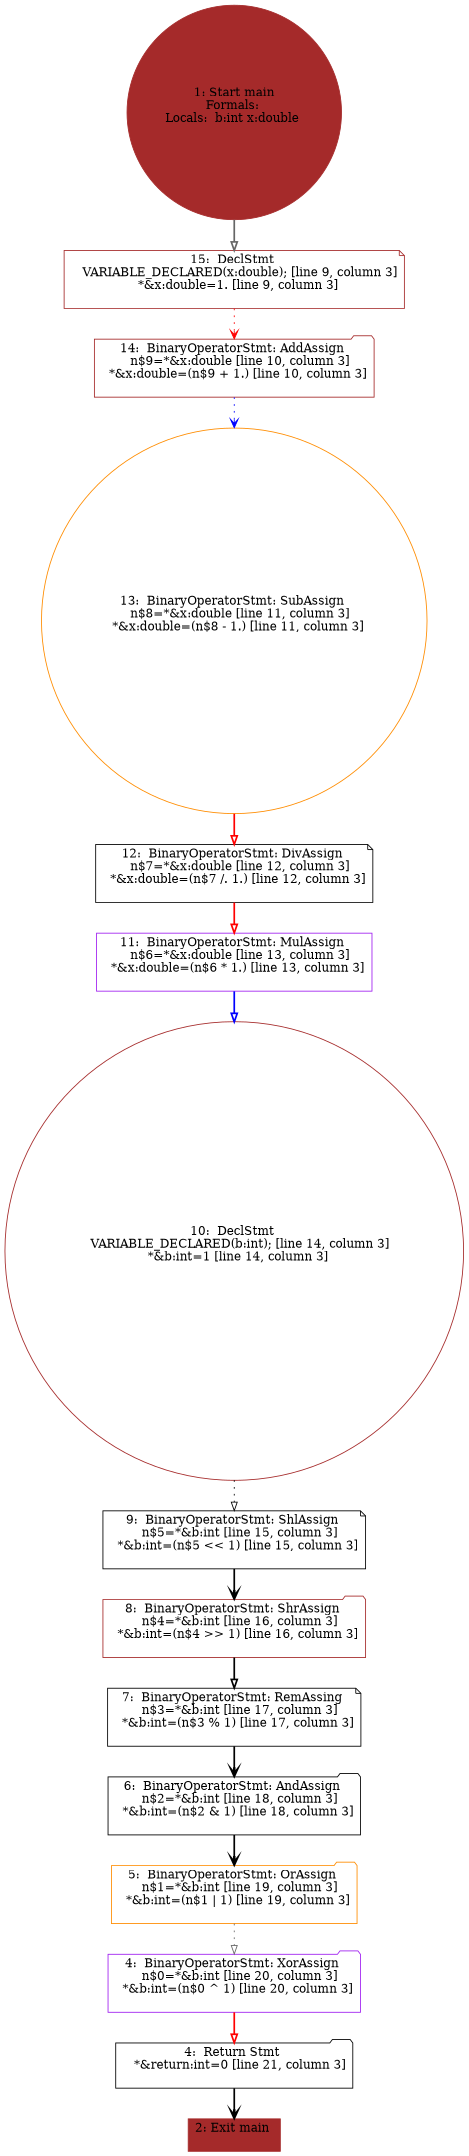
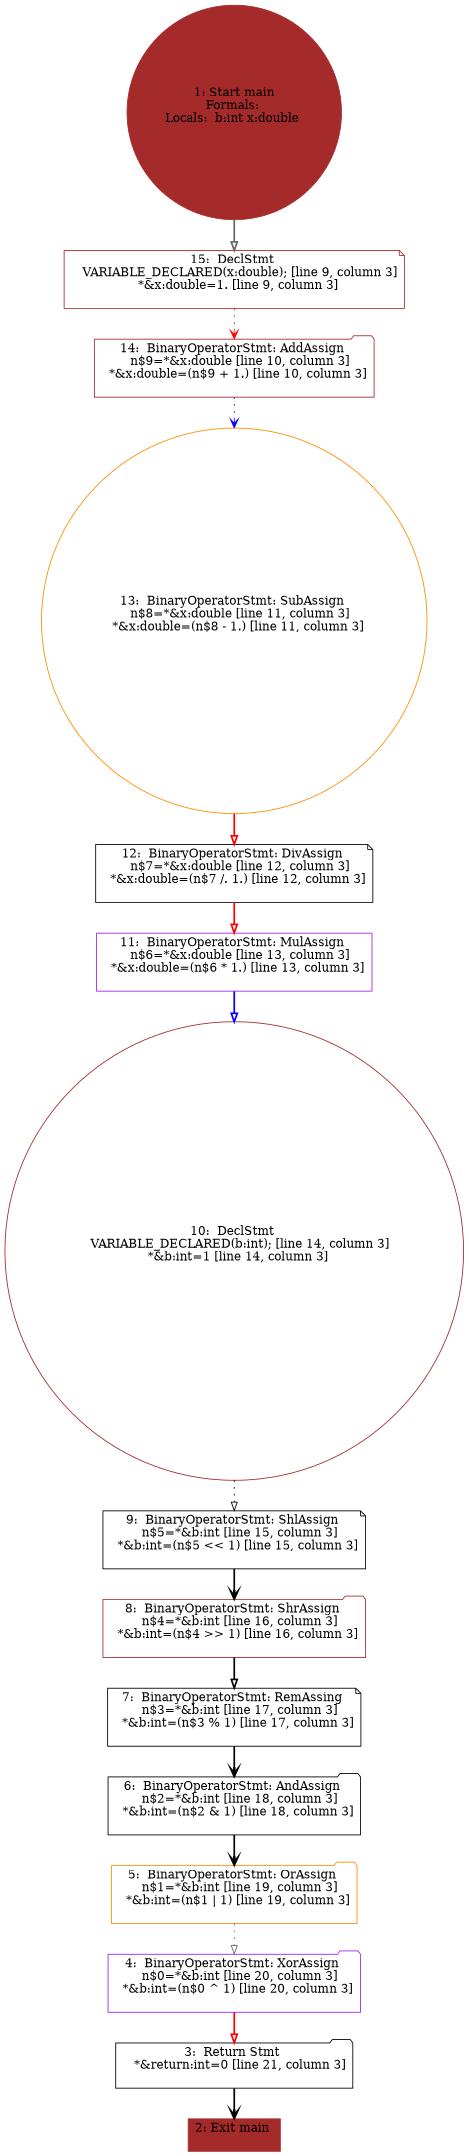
(234, 2066) -> (234, 2066)
